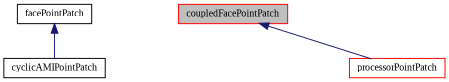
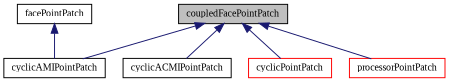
(233, 14) -> (233, 14)
none -> (139, 42)
none -> (177, 68)
none -> (290, 68)
